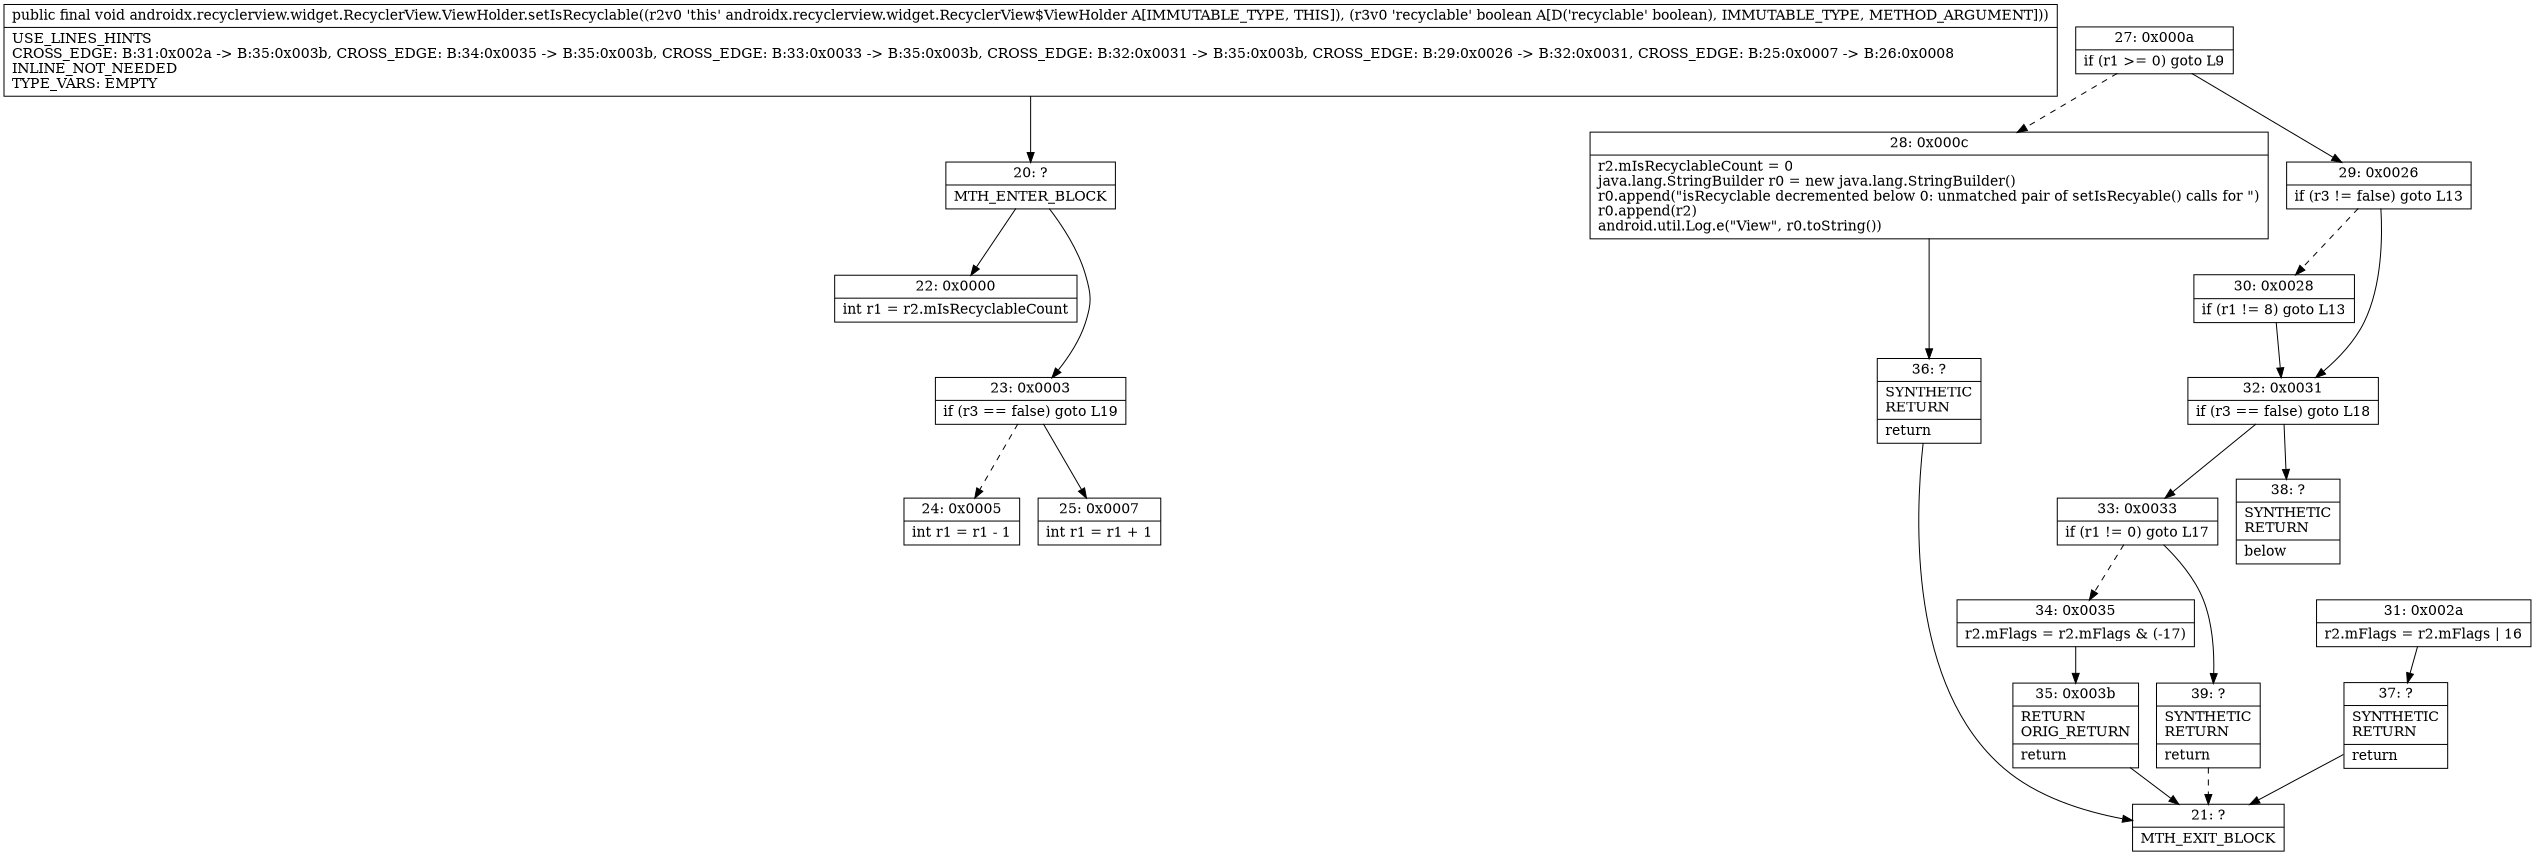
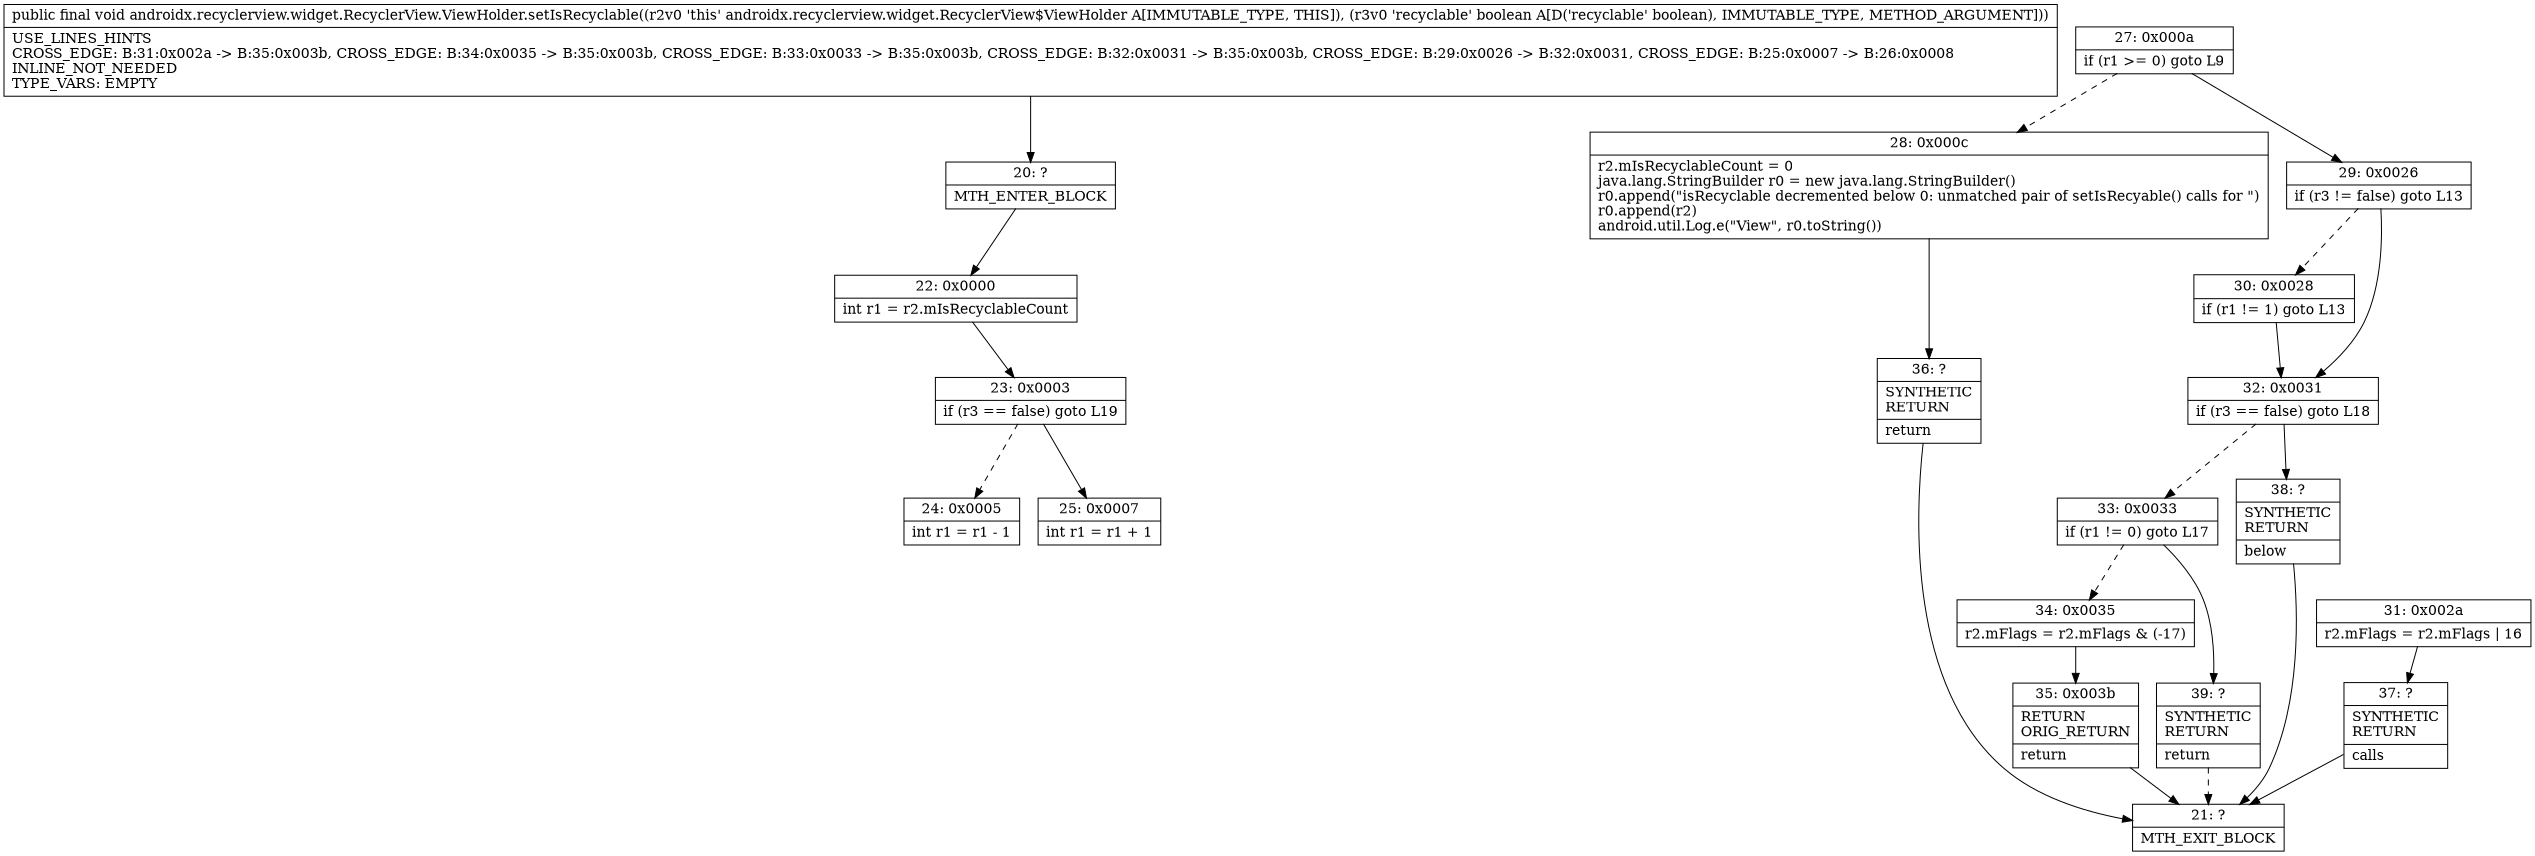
(1089, 288) -> (990, 346)
(2274, 310) -> (2274, 310)
(2215, 458) -> (2215, 458)
none -> (2292, 686)
(2375, 756) -> (2368, 756)
